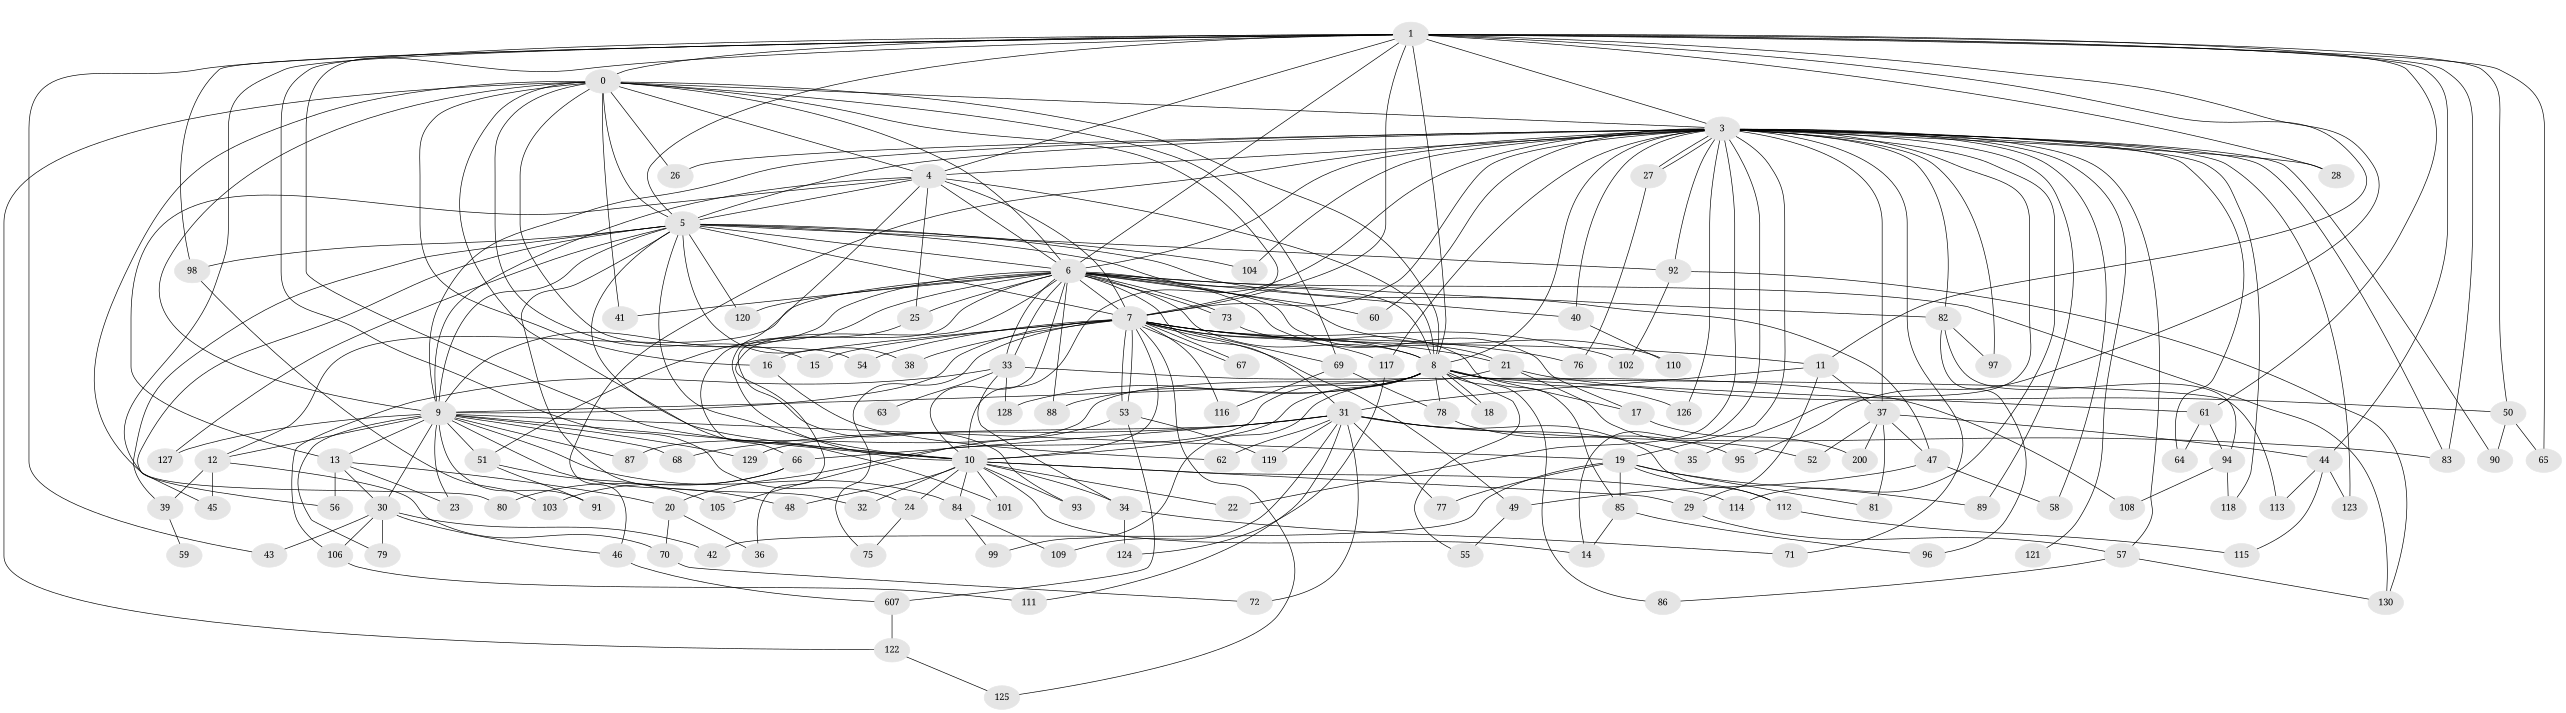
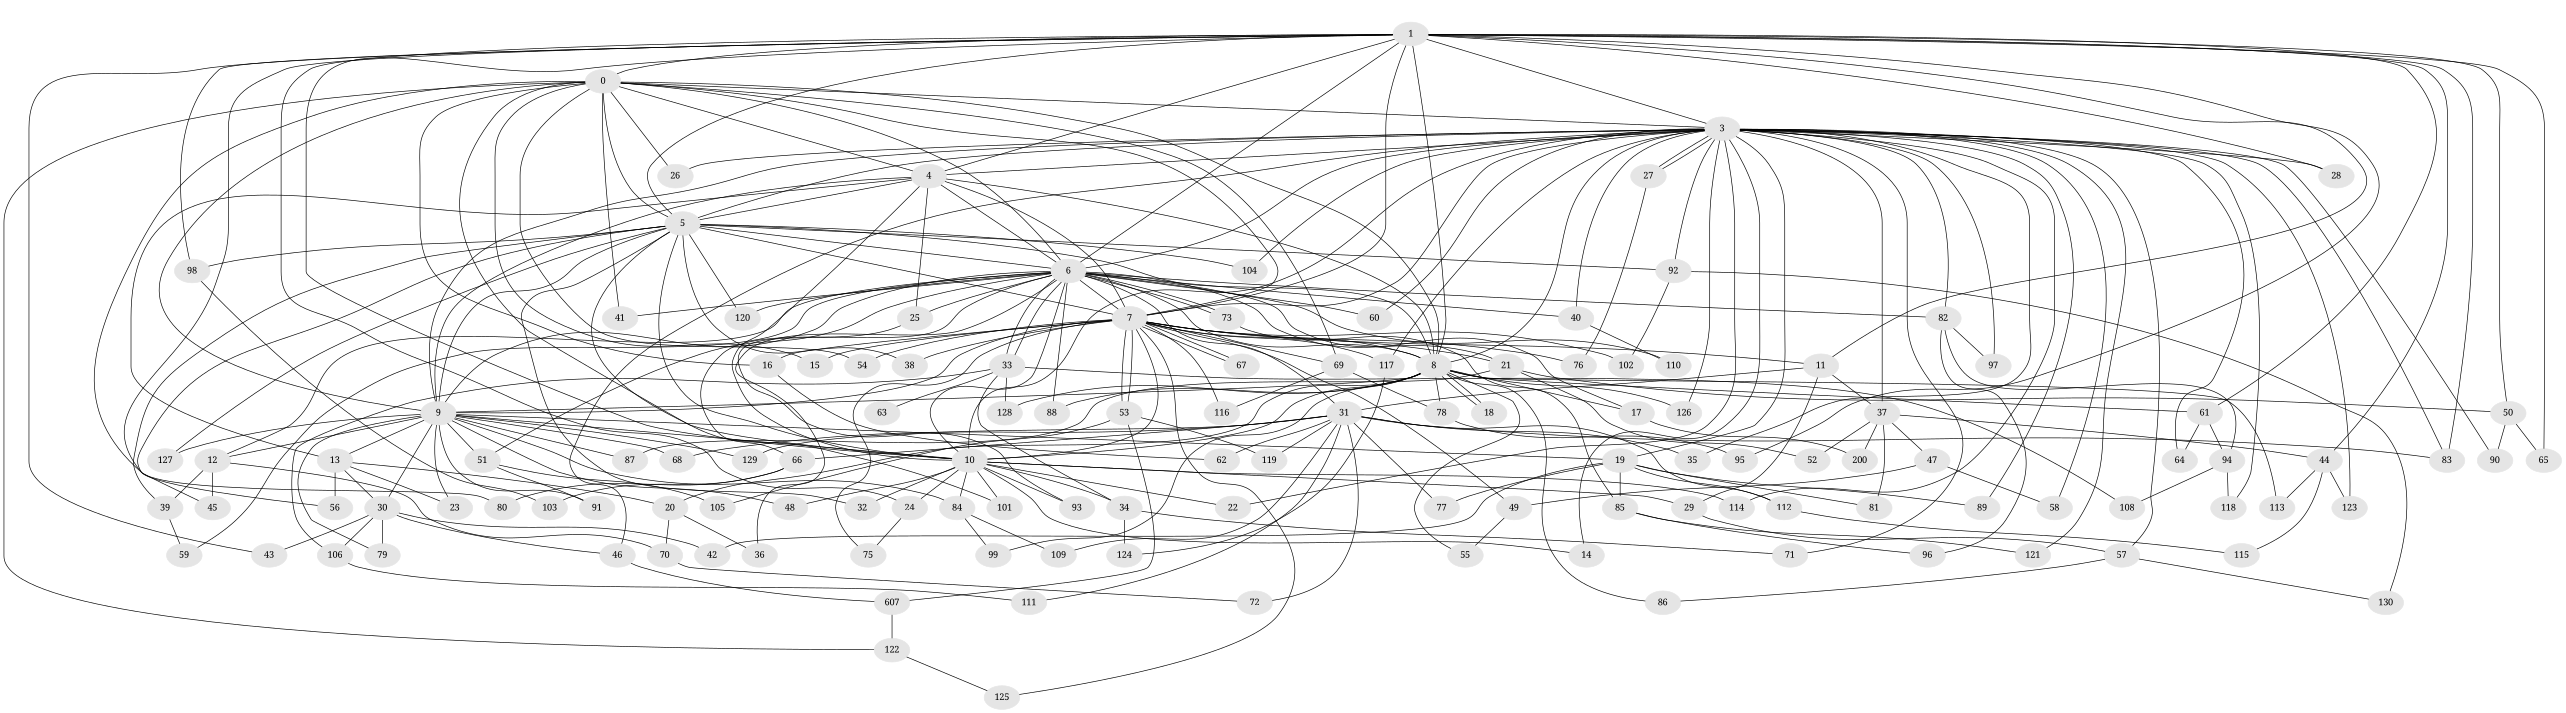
(1180, 269) -> none
(1807, 292) -> (572, 347)
(1603, 532) -> (1826, 535)
